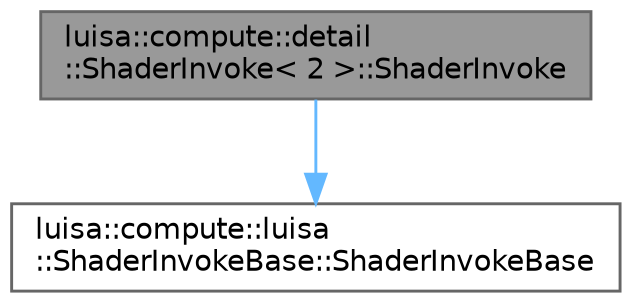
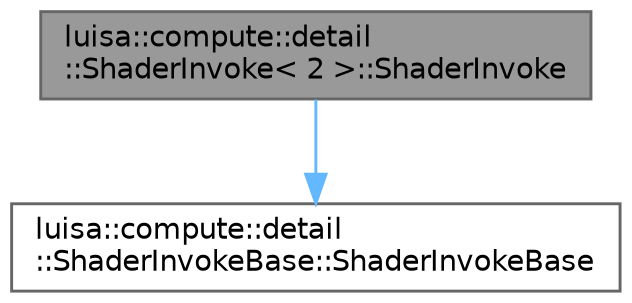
(316, 247) -> (316, 247)
